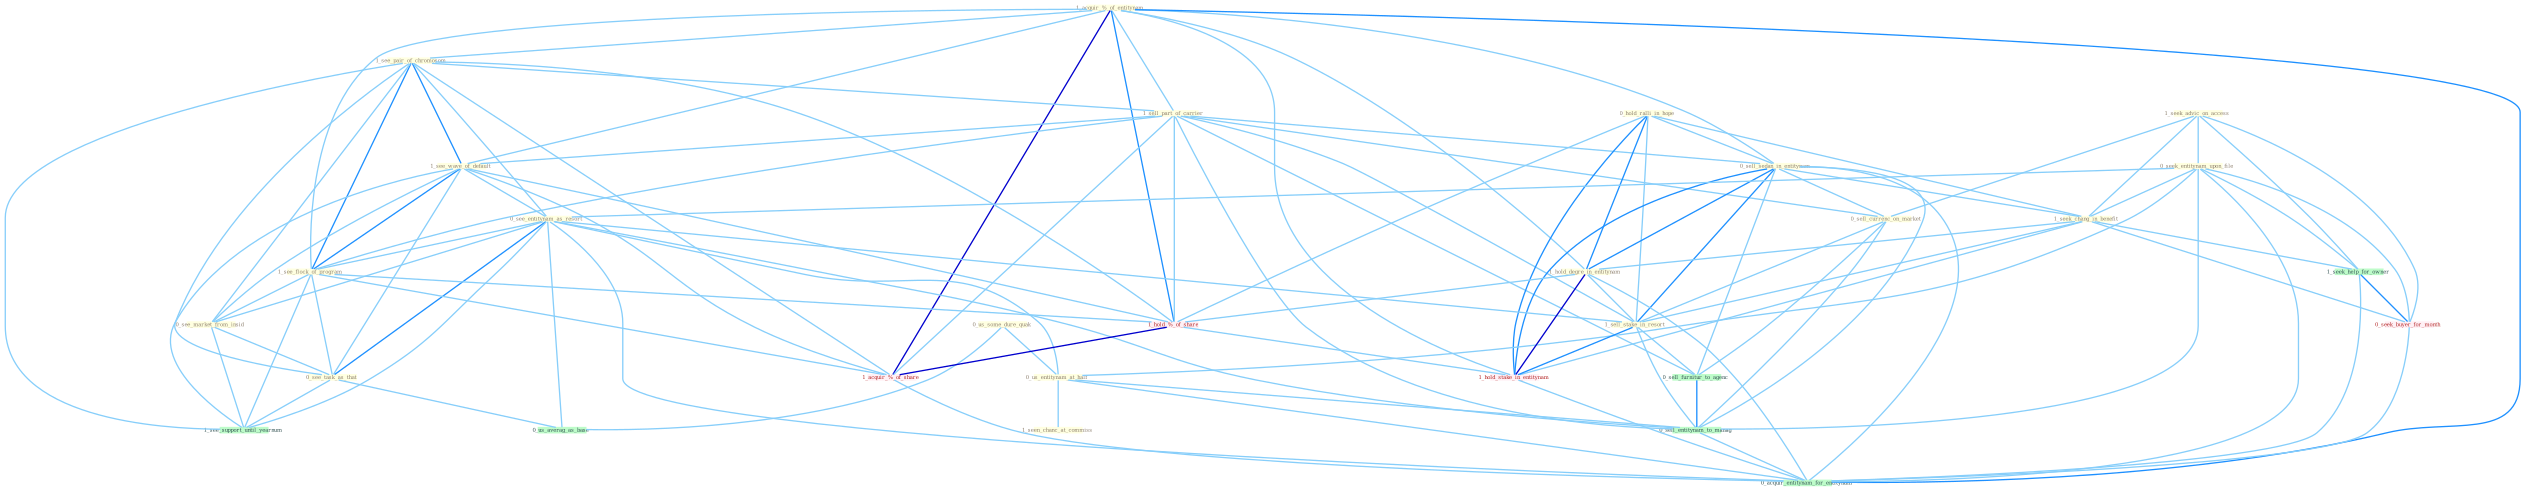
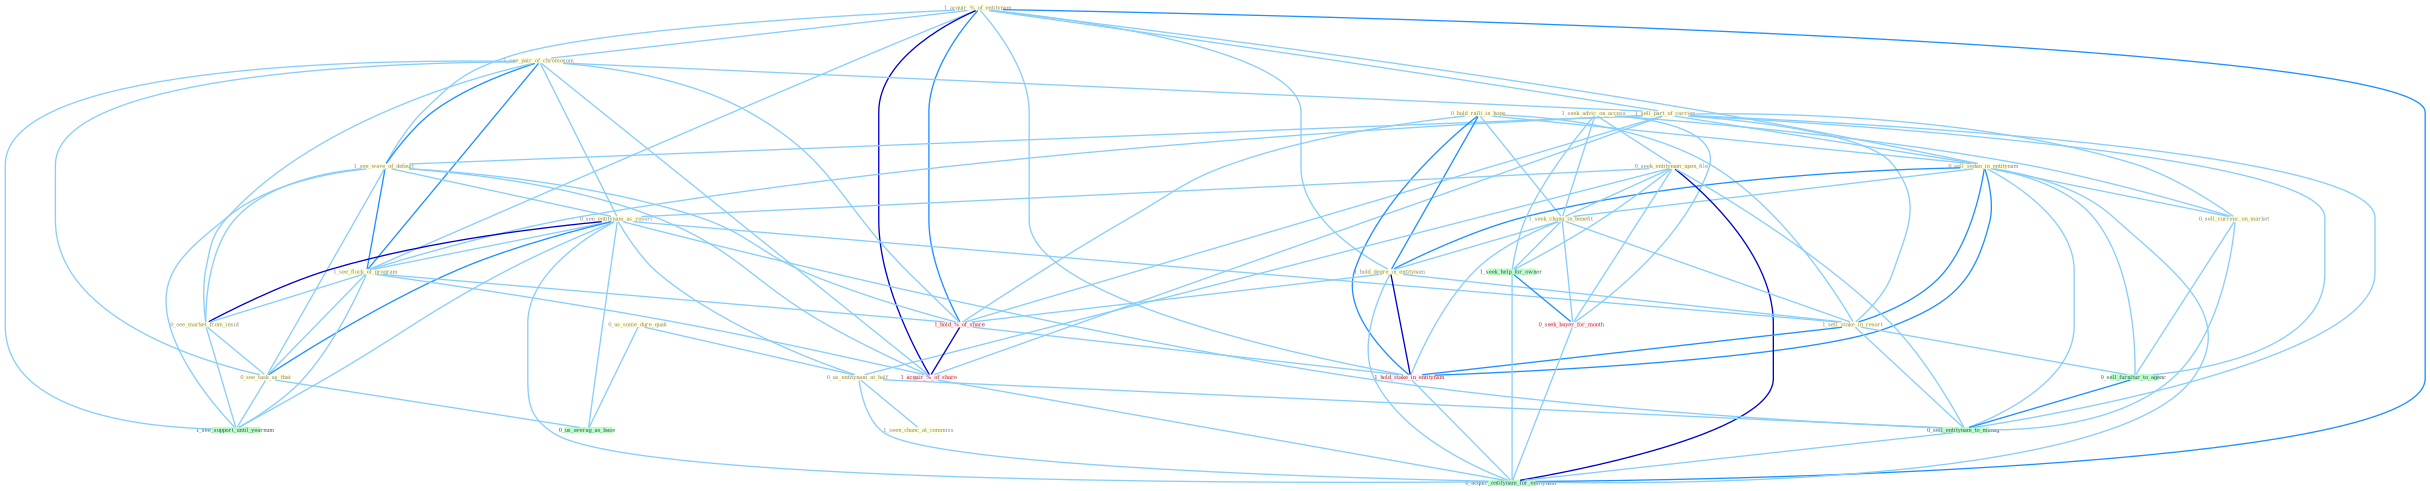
(387, 269) -> (360, 261)
(1761, 272) -> none
(2200, 447) -> (1765, 396)
